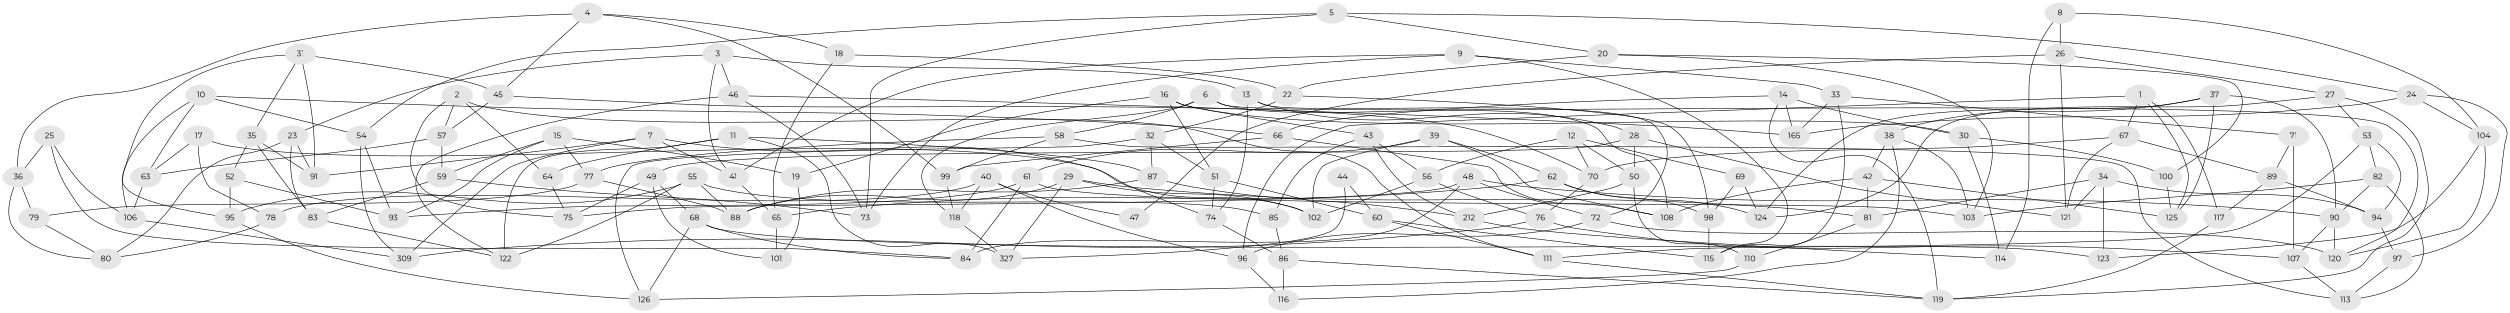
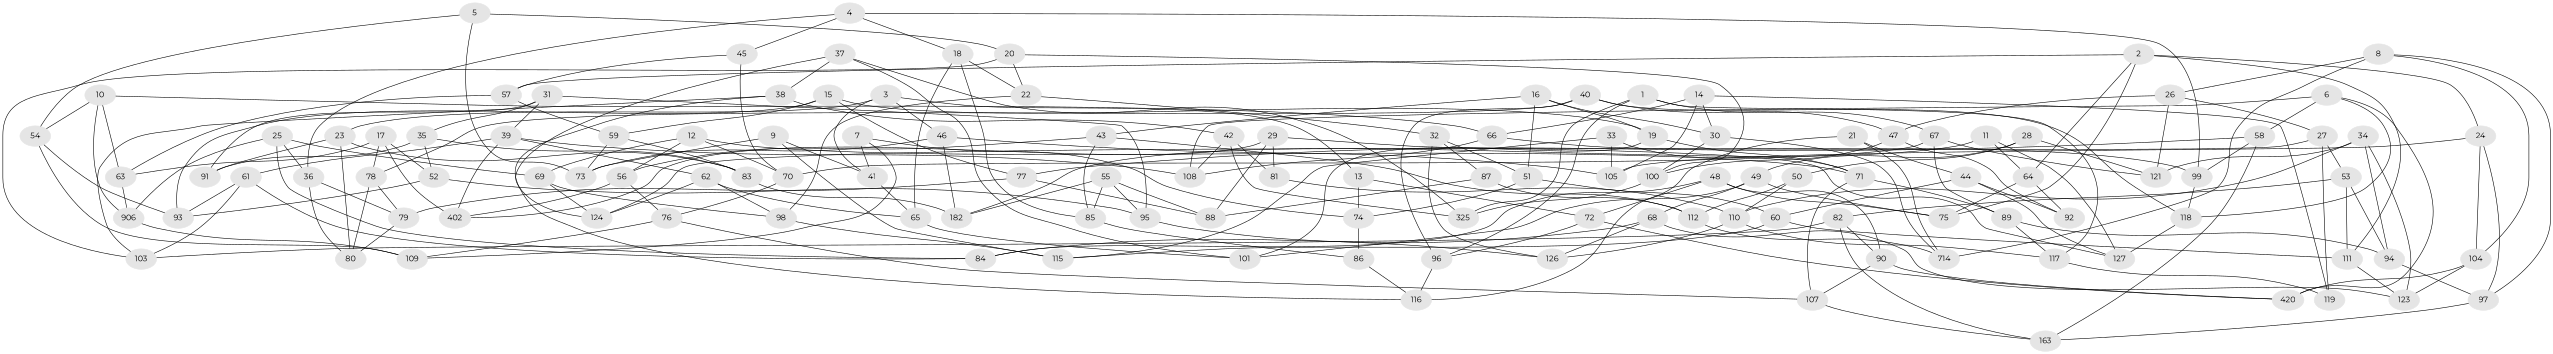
(1874, 29) -> (2337, 67)
(402, 70) -> (526, 116)
(1641, 70) -> none
(1477, 114) -> none
(2312, 124) -> (1009, 207)
none -> (2549, 129)
(1794, 136) -> (1612, 177)
none -> (1852, 136)
(945, 147) -> none
none -> (1758, 154)
none -> (407, 157)
(1603, 157) -> (1276, 154)
(475, 159) -> none
none -> (402, 160)
none -> (1720, 163)
none -> (992, 176)
(2017, 192) -> (1975, 192)
none -> (388, 198)
(130, 218) -> (129, 218)
(1315, 218) -> (455, 218)
(1469, 218) -> (1694, 218)
none -> (2069, 218)
(2172, 218) -> (1463, 218)
none -> (1855, 244)
(404, 259) -> (412, 259)
(506, 259) -> (957, 218)
(1007, 259) -> (2119, 259)
(2000, 259) -> (1944, 259)
(2335, 259) -> (2288, 300)
(1743, 280) -> (2380, 283)
(1626, 281) -> none
(2346, 300) -> (2045, 341)
